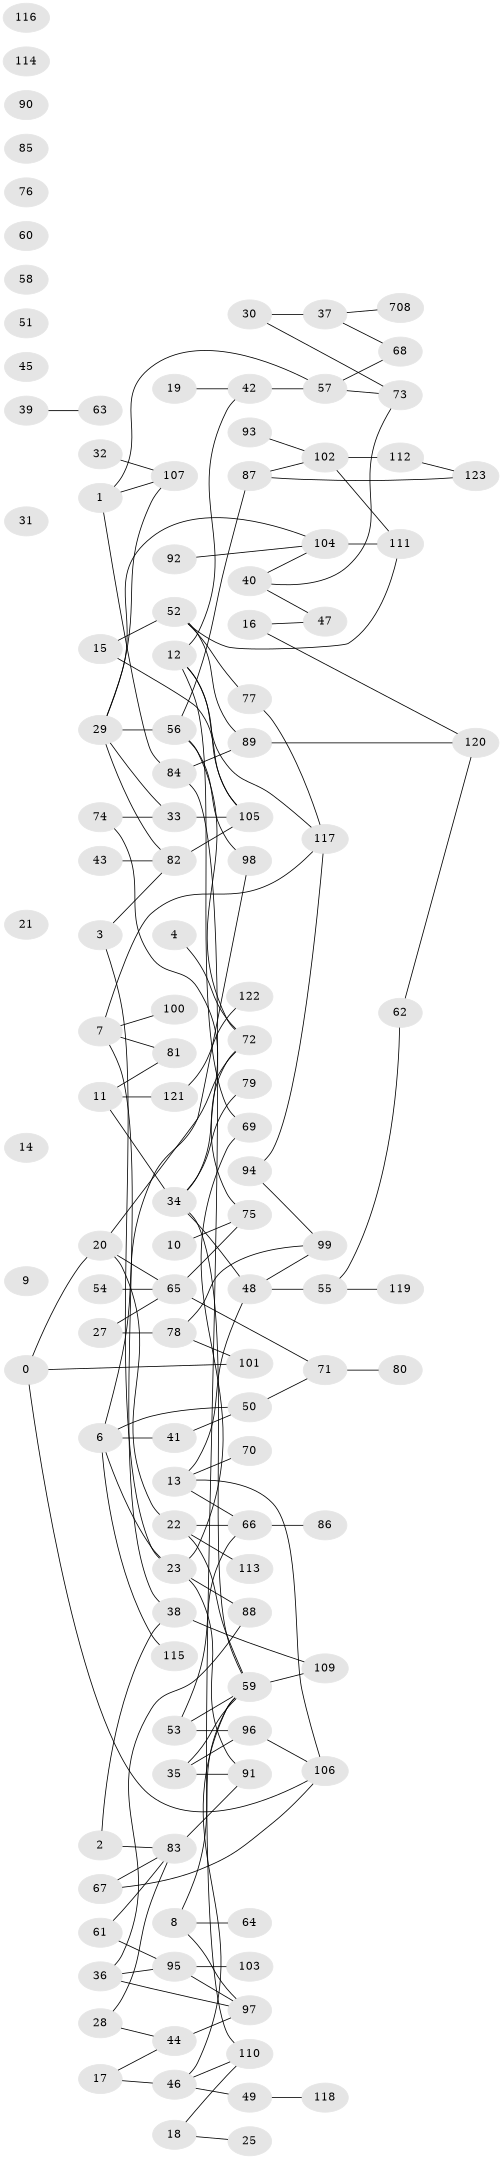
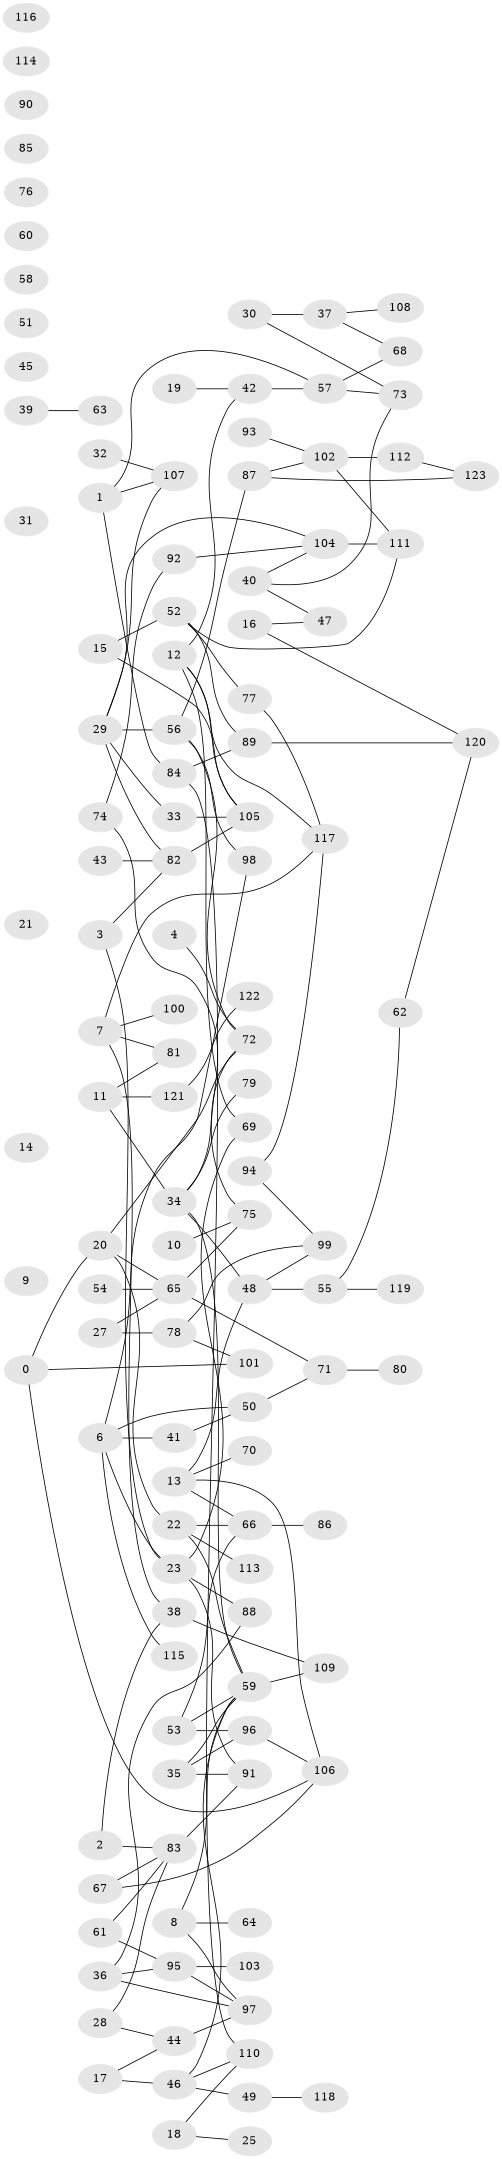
(400, 308) -> (400, 308)
(132, 817) -> (131, 698)
